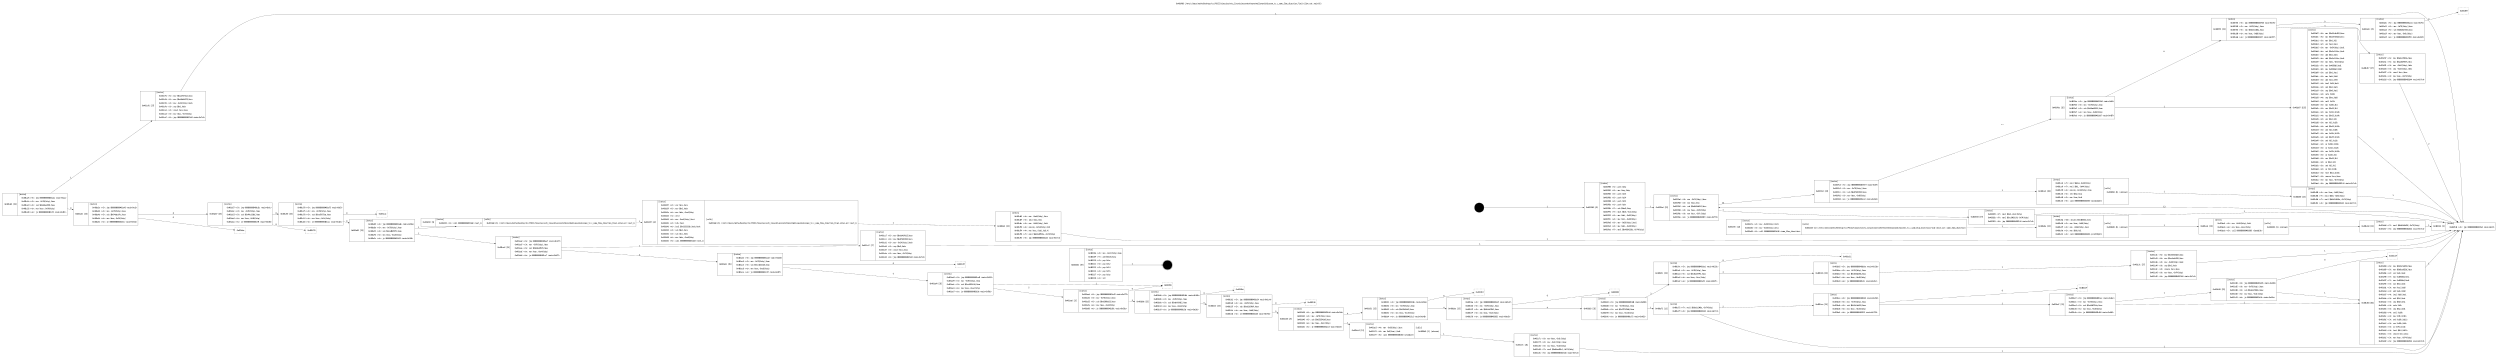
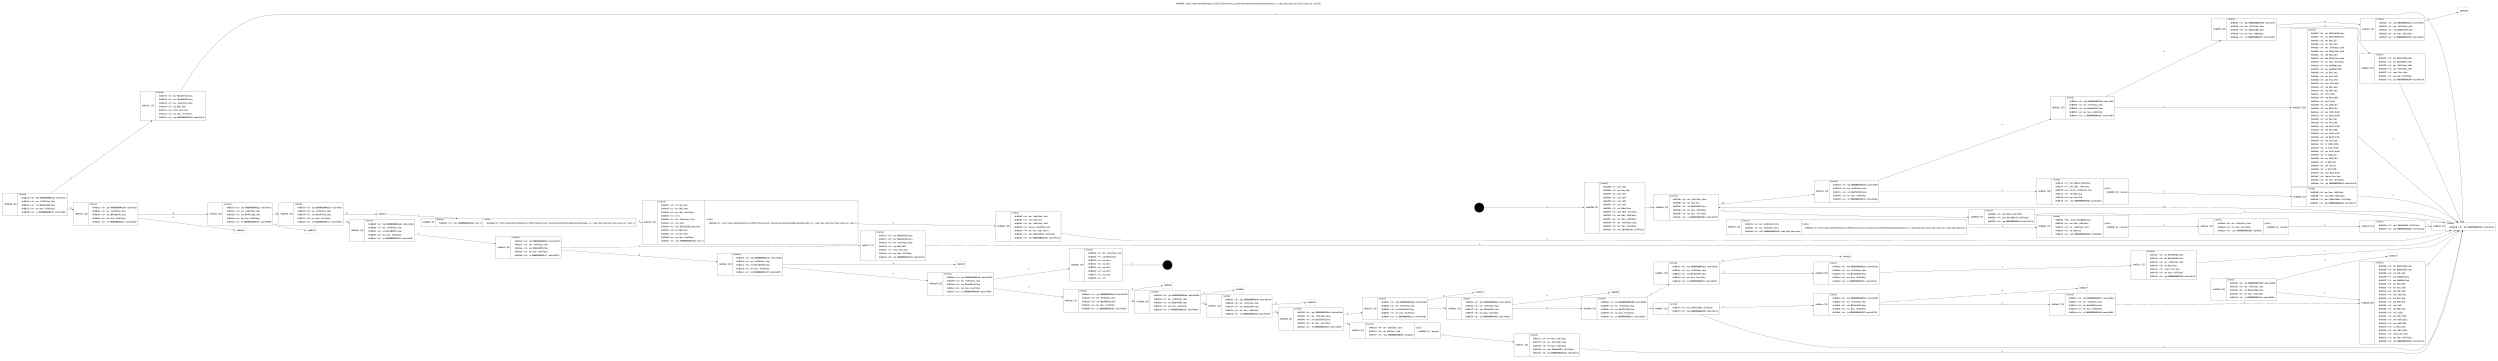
(435, 228) -> (422, 216)
(1077, 285) -> (1031, 274)
(2163, 297) -> none
